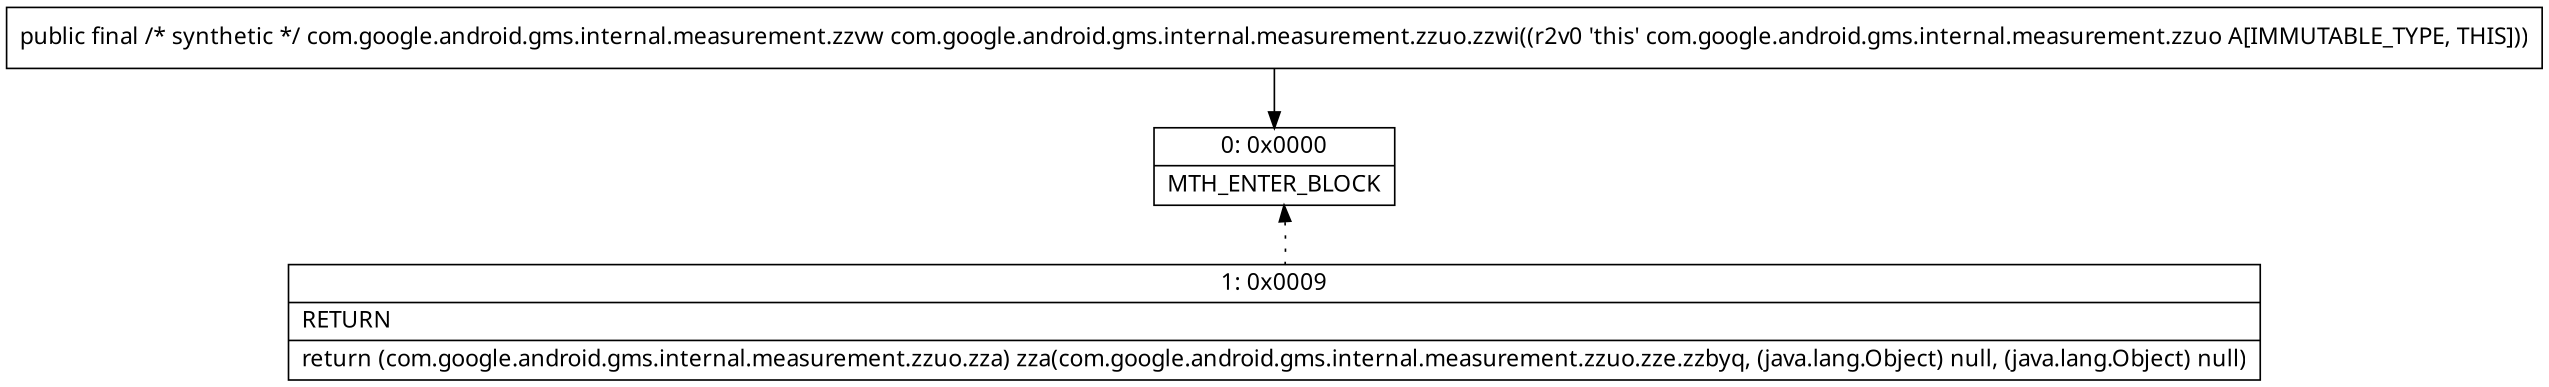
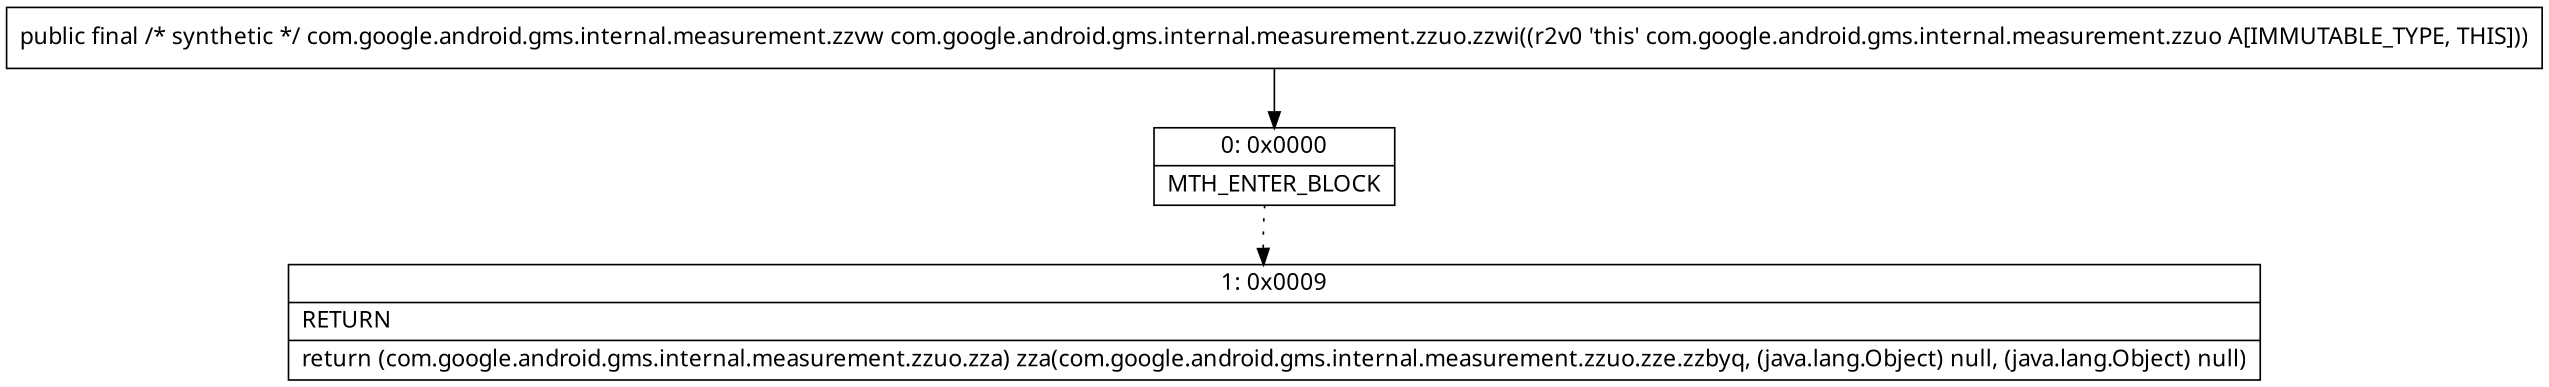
(1286, 244) -> (1264, 227)
